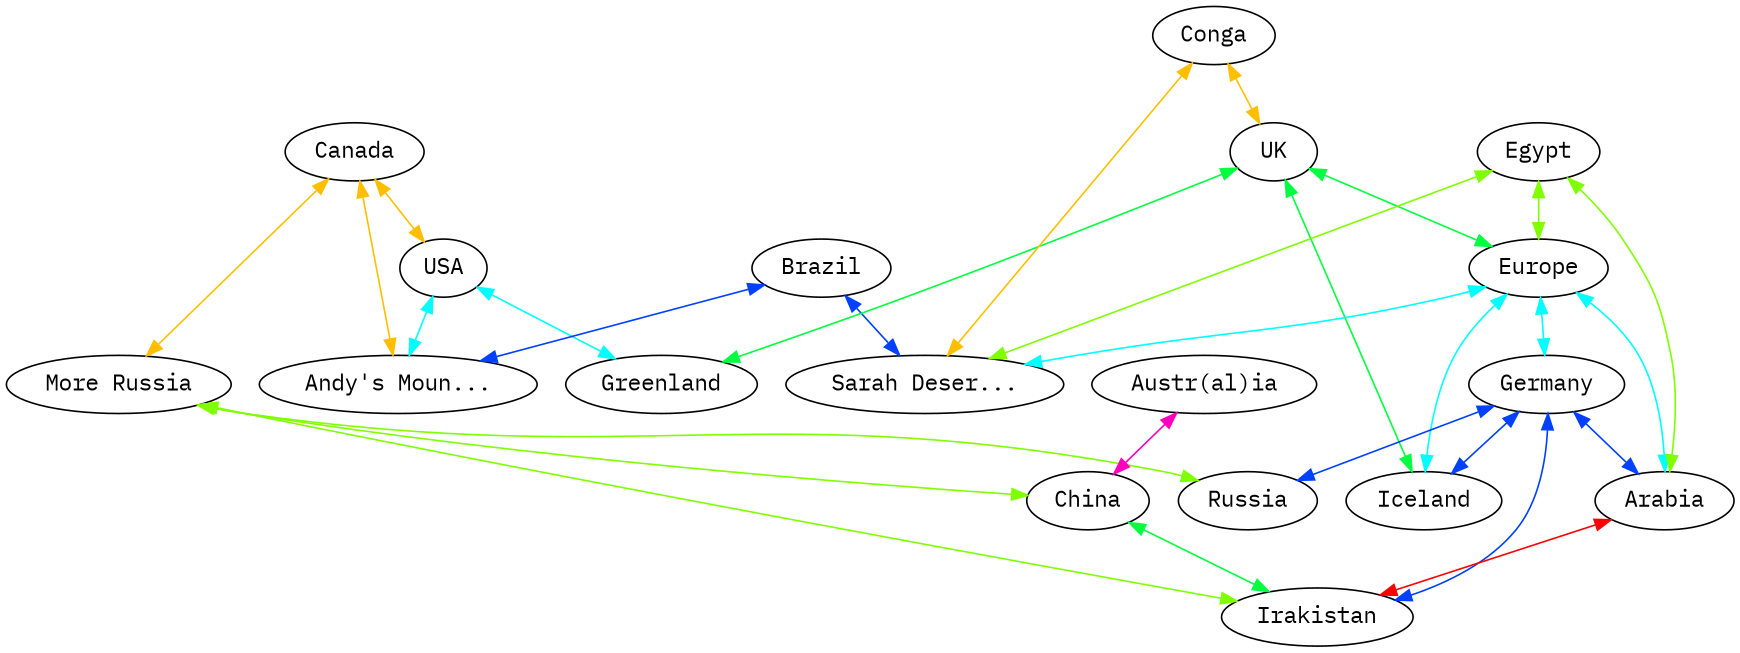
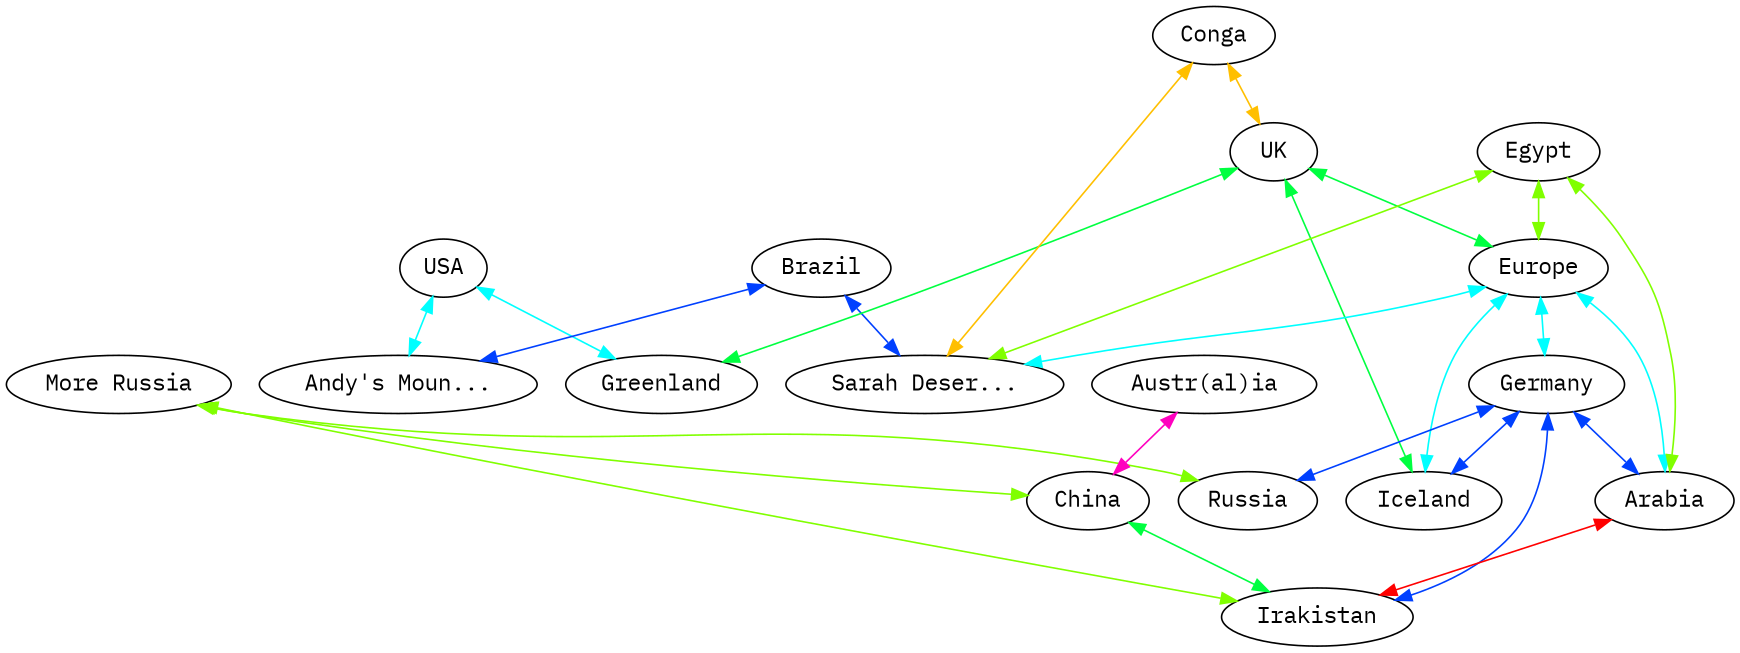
(355, 152) -> none
